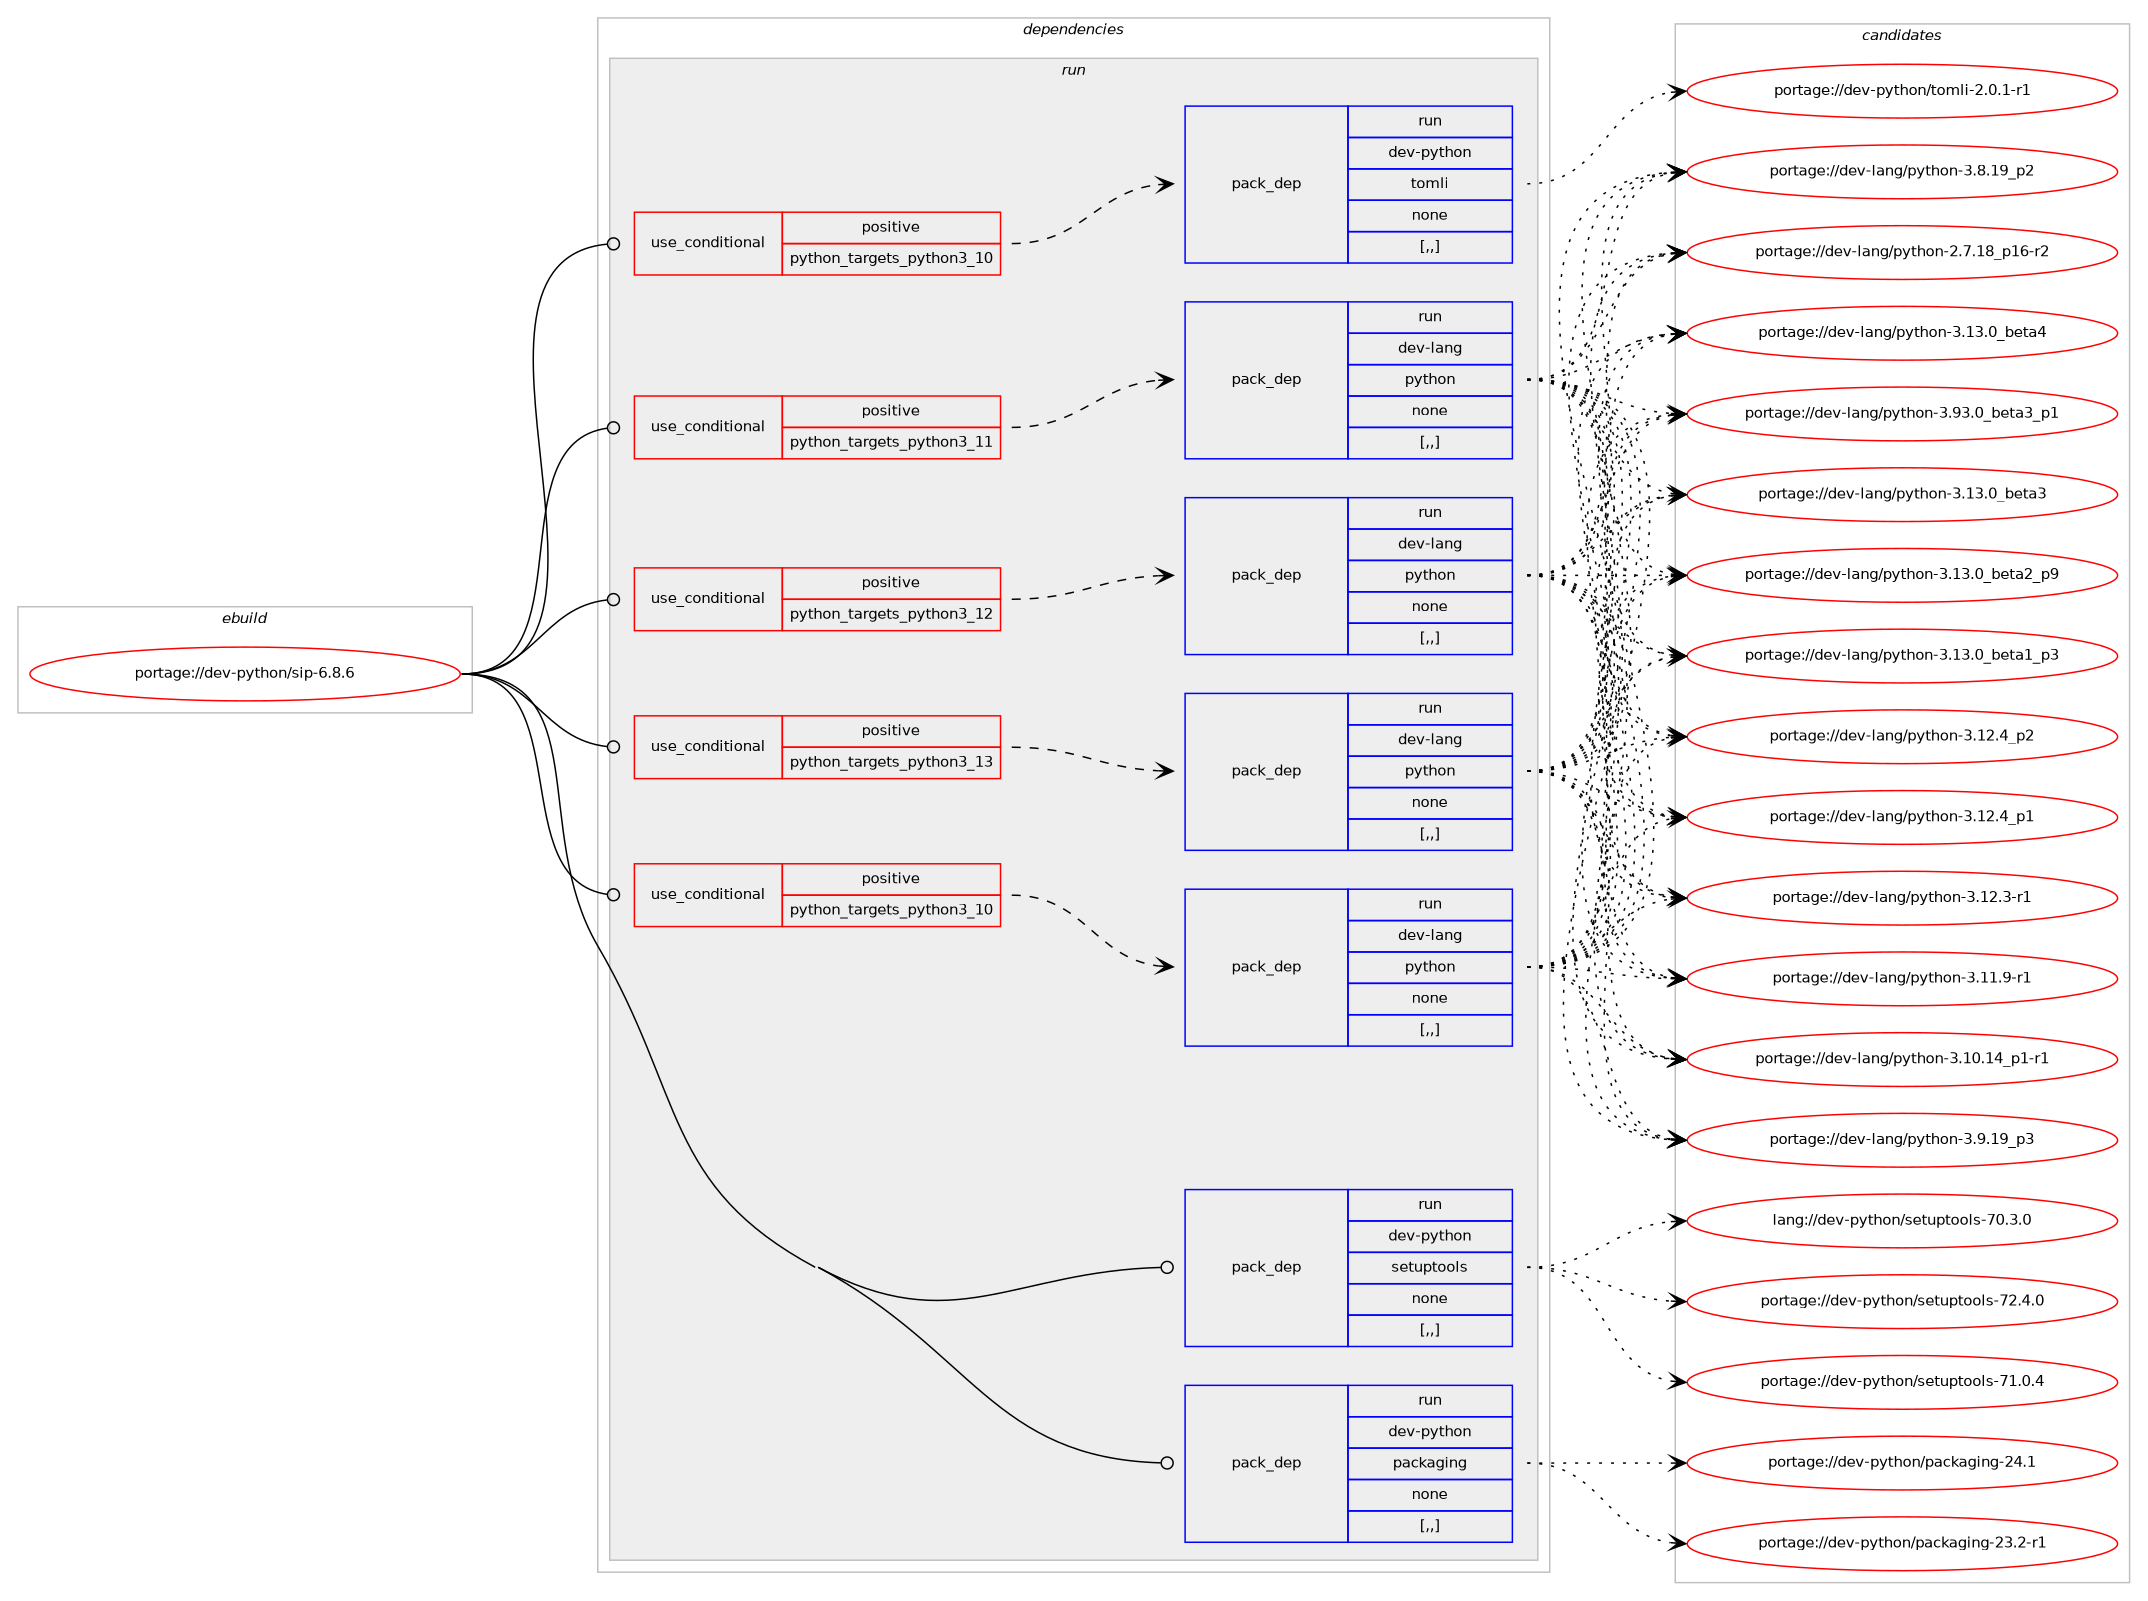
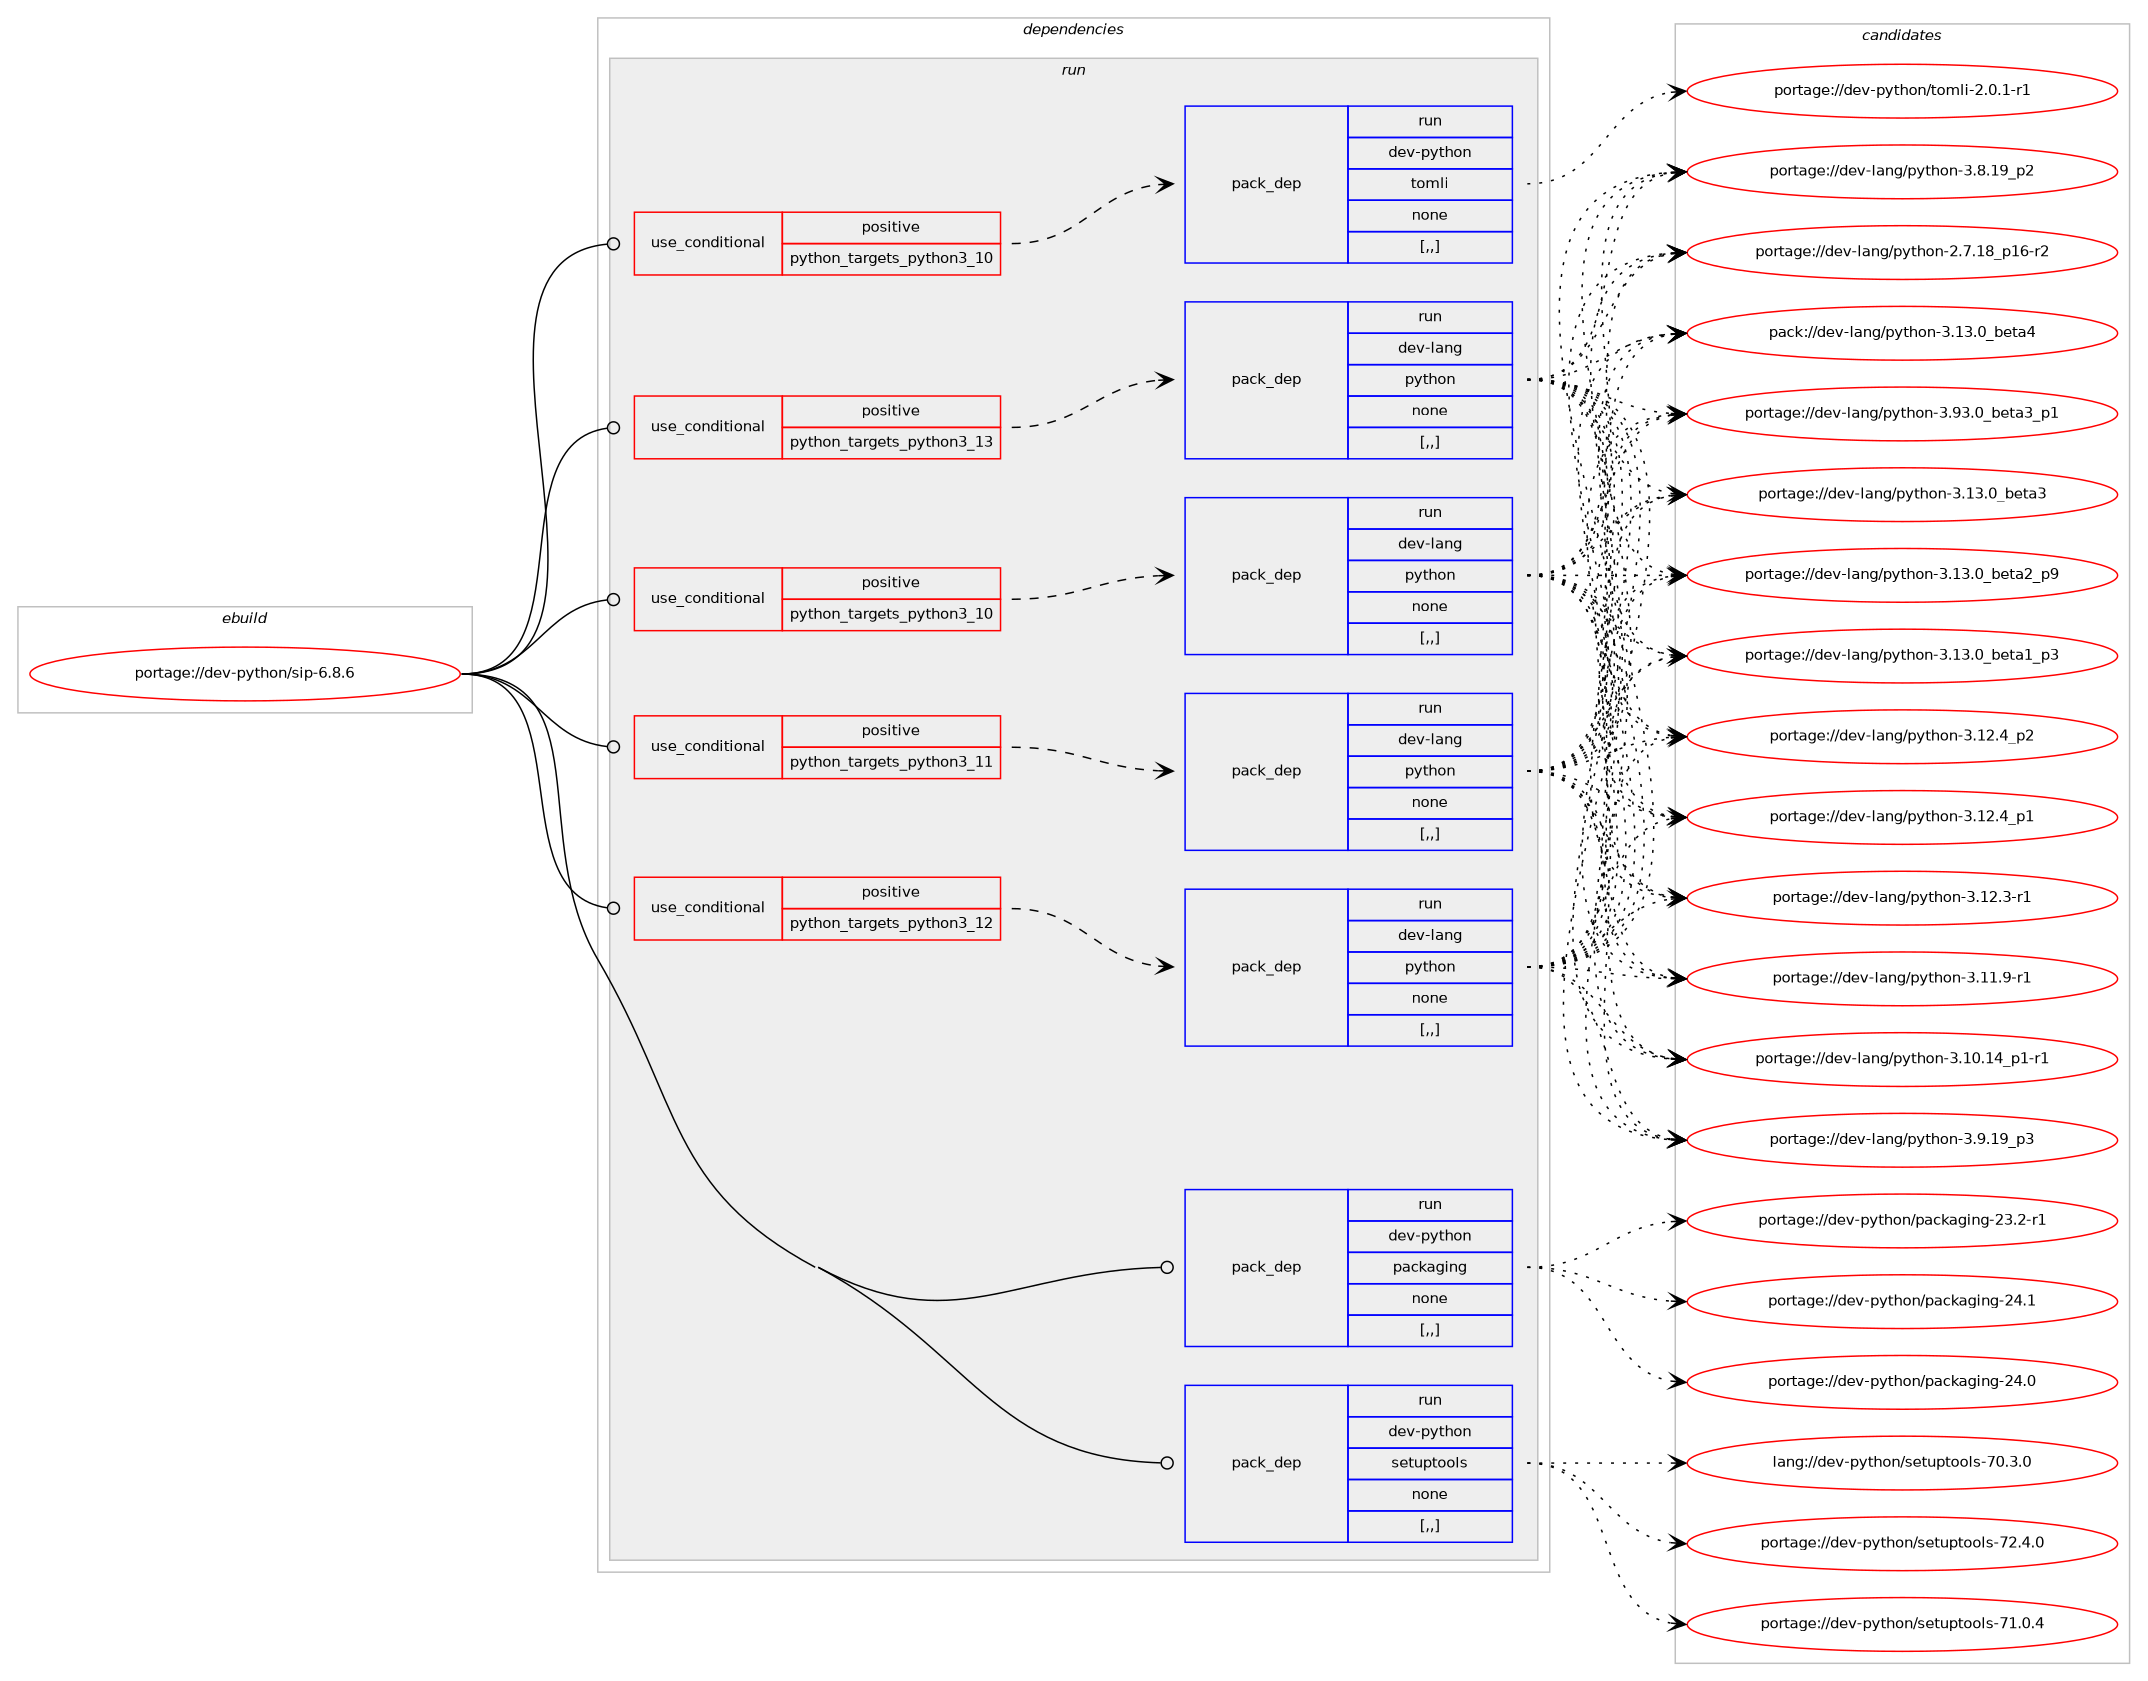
(1902, 333) -> (1902, 333)
none -> (1902, 1382)
